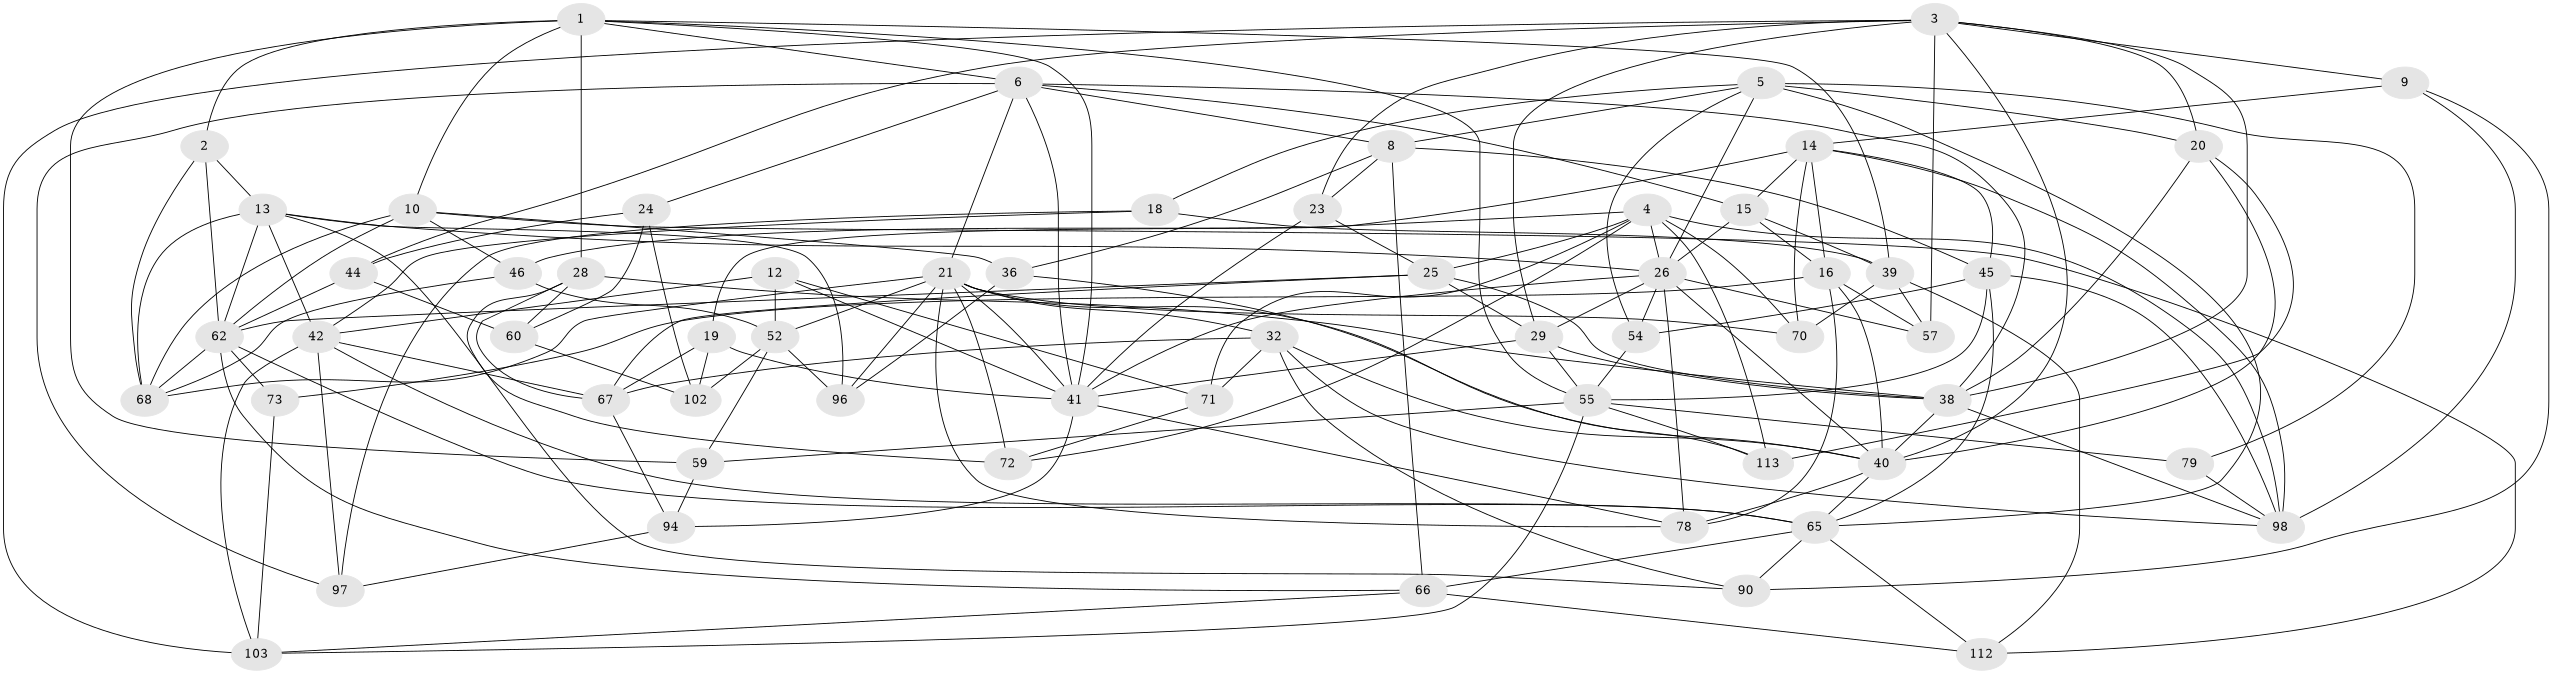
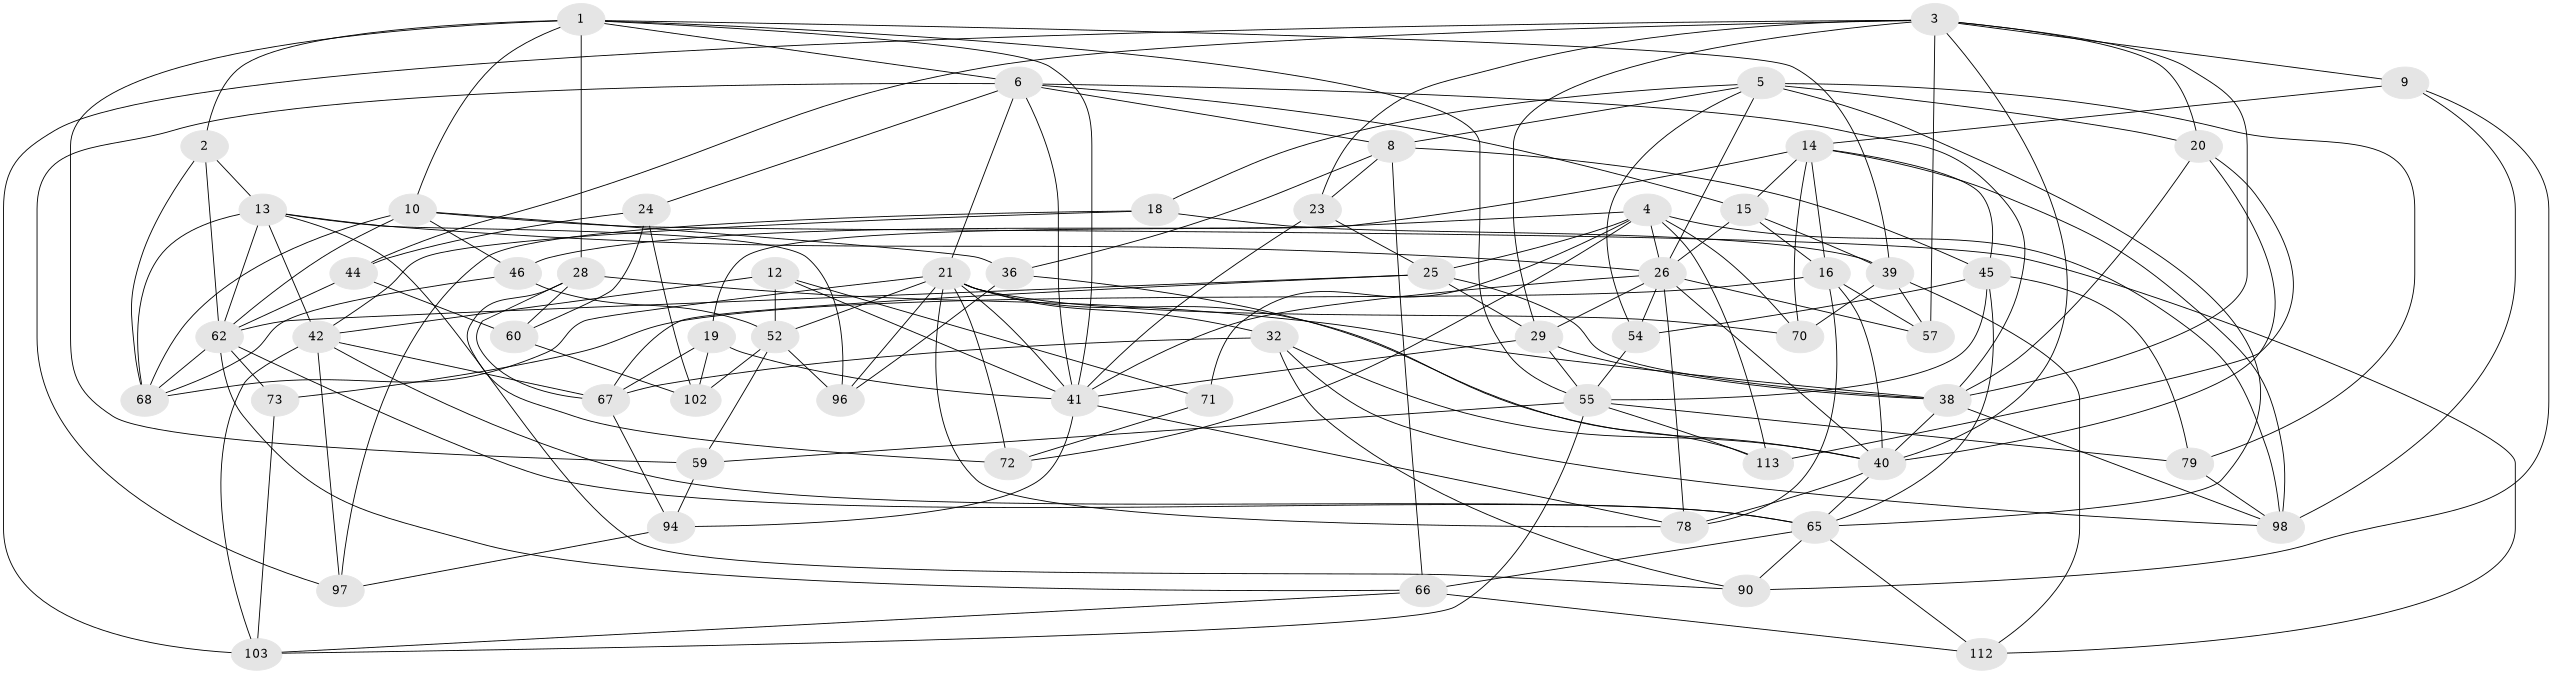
(2181, 349) -> (2132, 328)
(1242, 369) -> none
